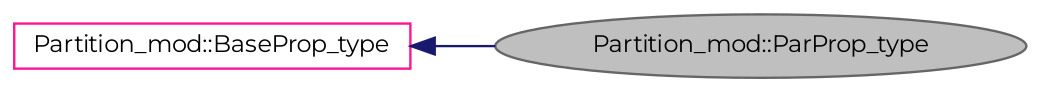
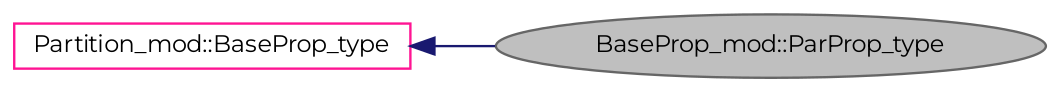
(761, 46) -> (771, 46)
